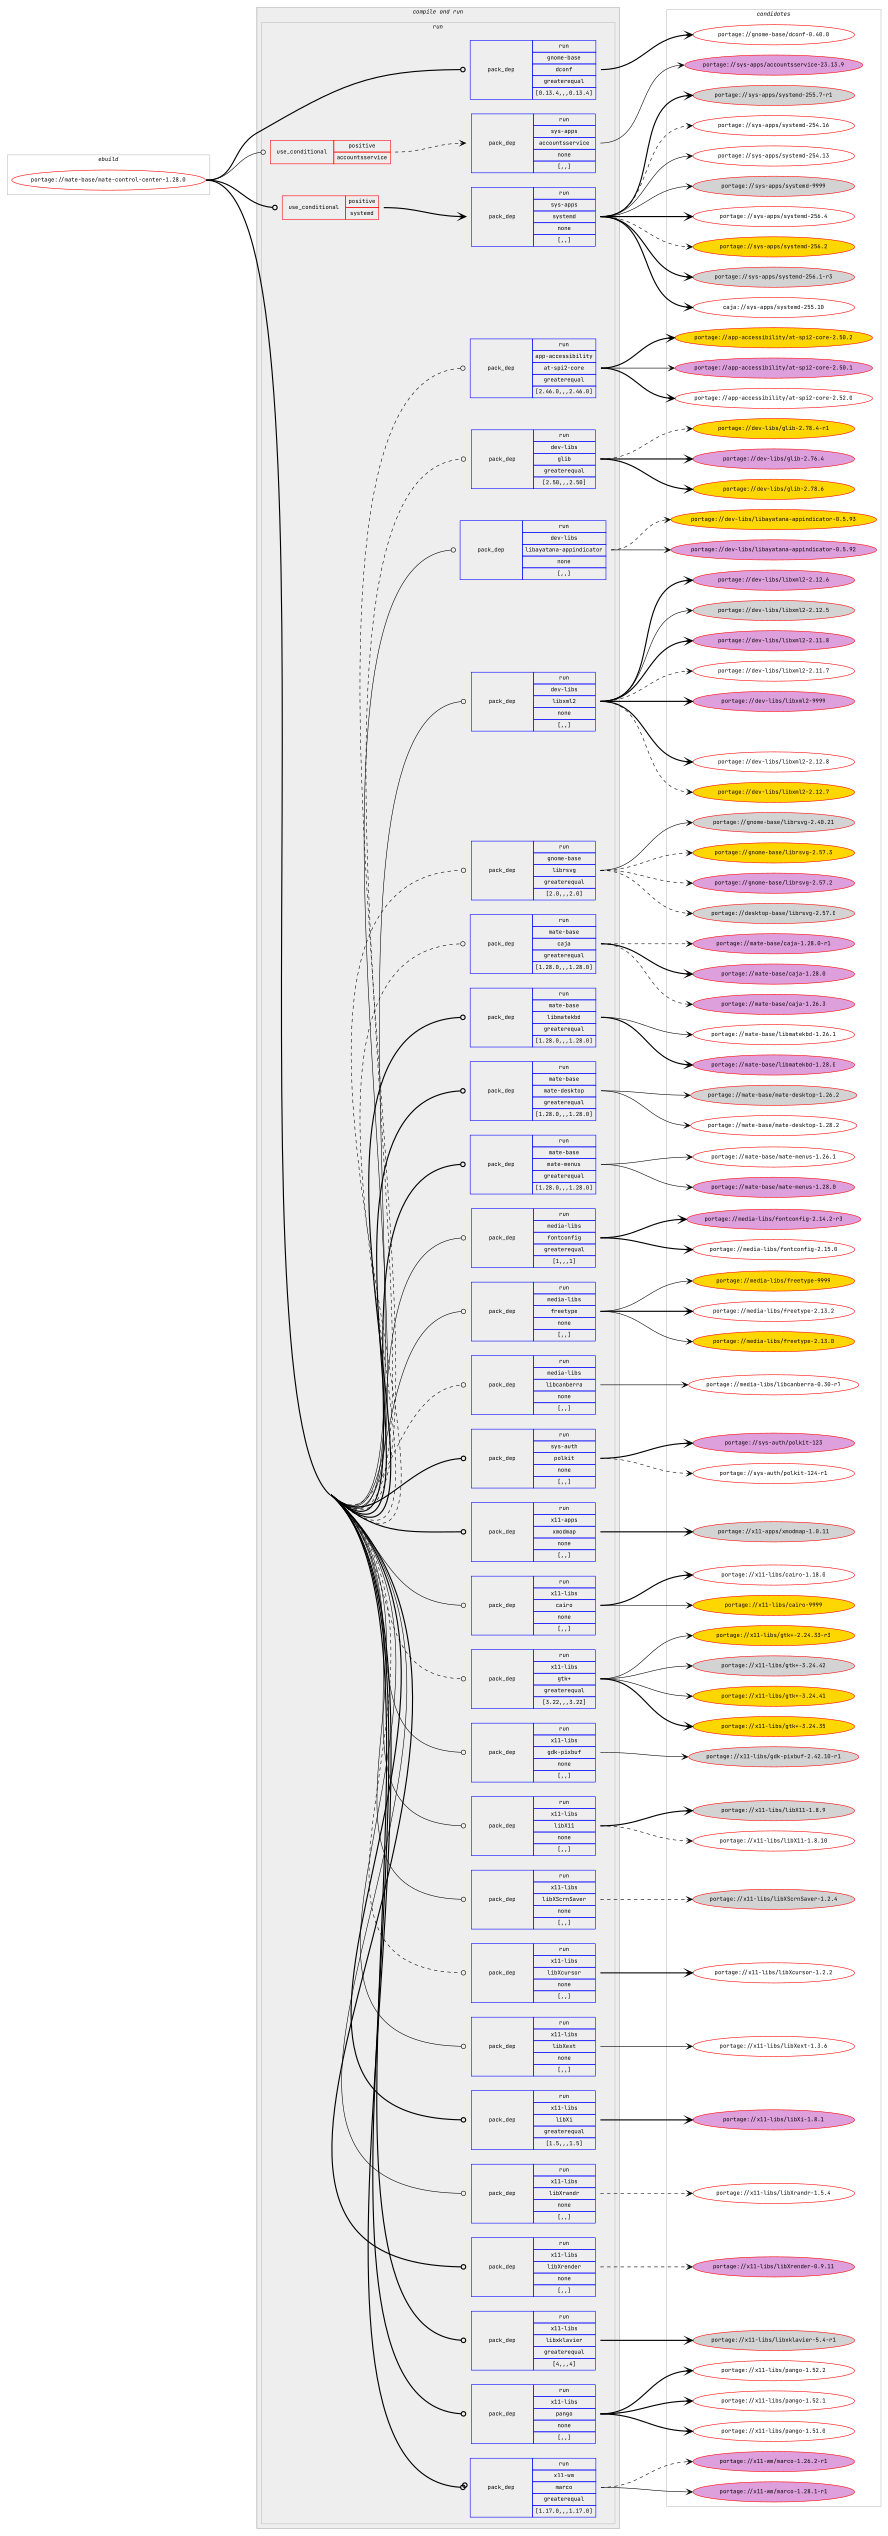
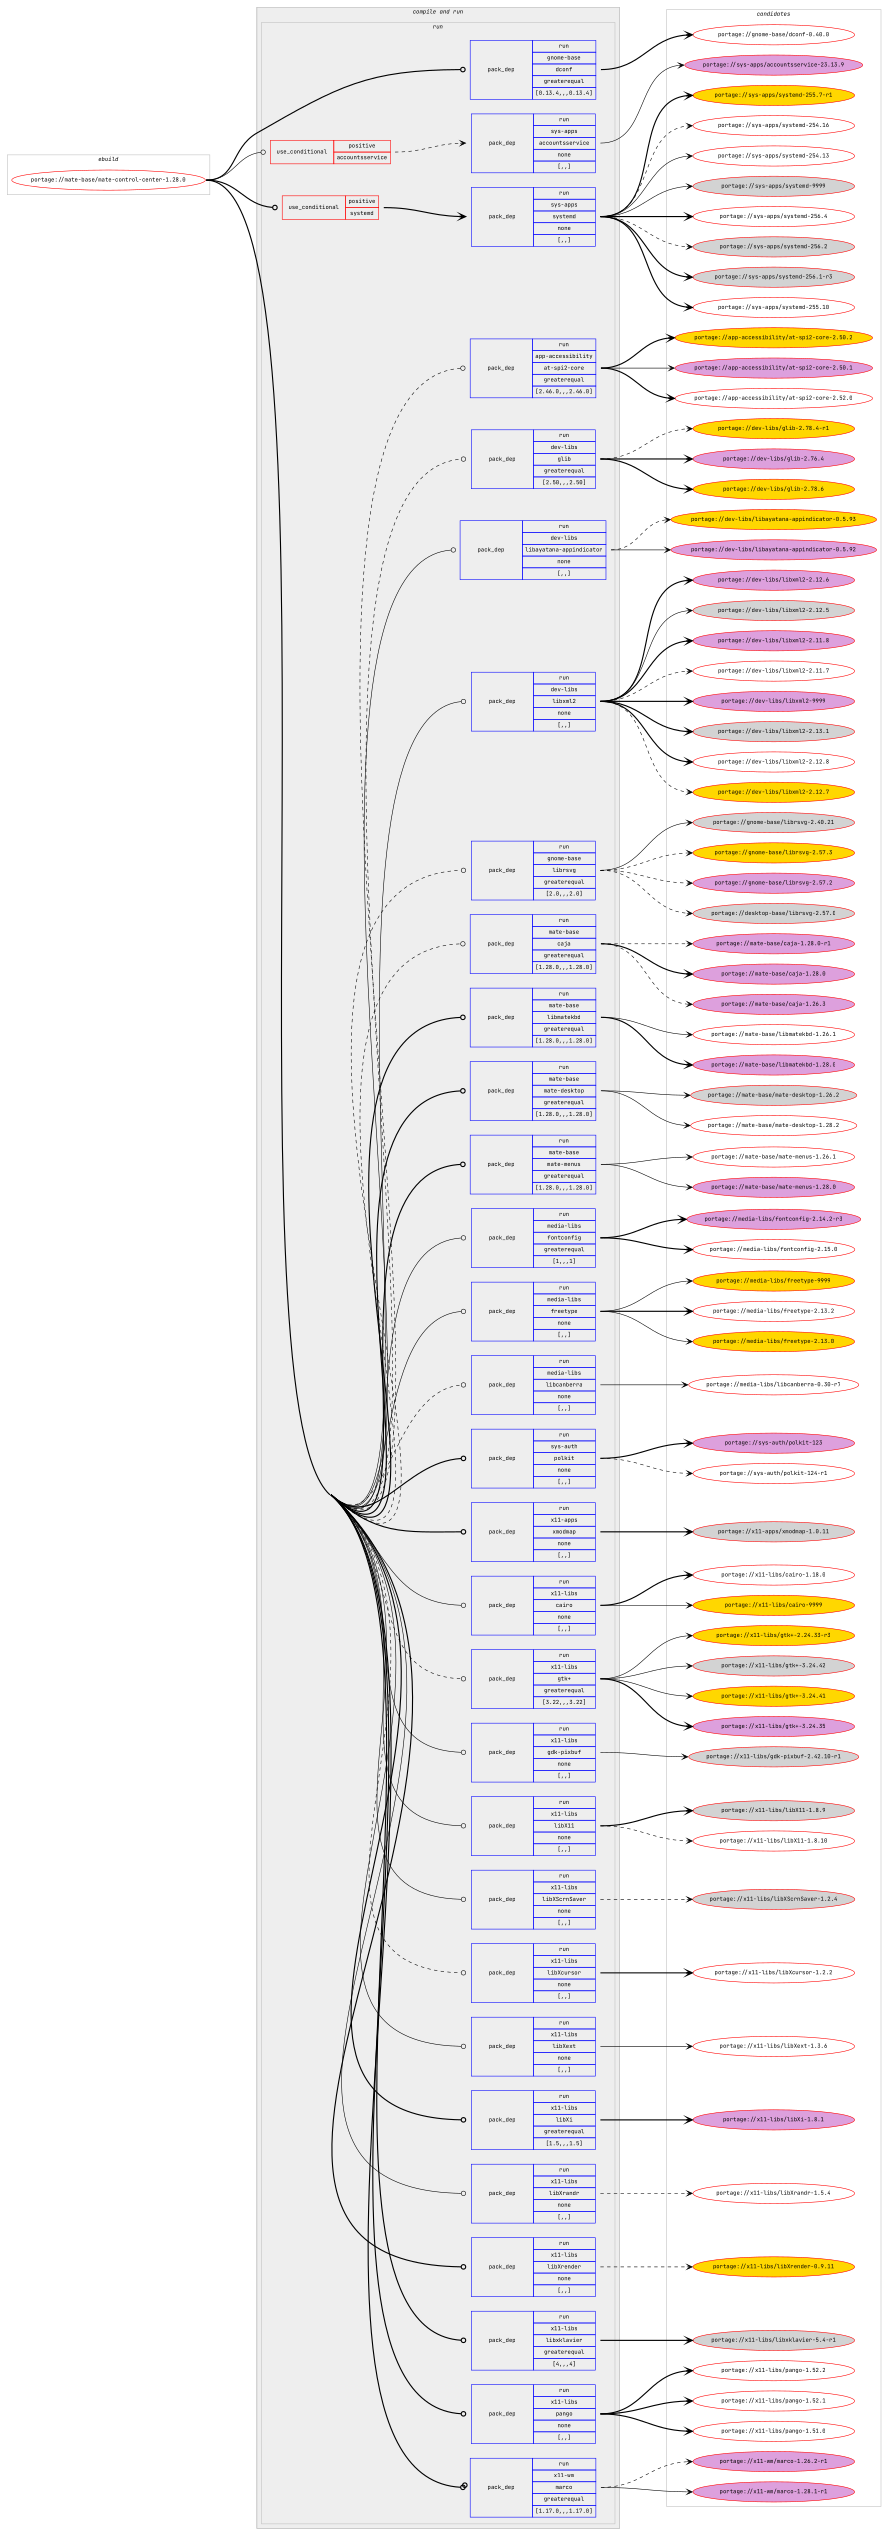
(774, 95) -> (774, 95)
(774, 247) -> (774, 247)
(774, 307) -> (774, 307)
none -> (774, 732)
(774, 1727) -> (774, 1727)
(774, 2267) -> (774, 2267)
